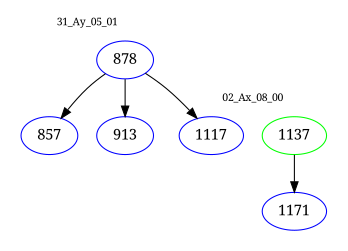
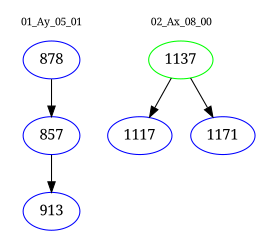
(87, 23) -> (52, 23)
(125, 93) -> (52, 168)
(177, 98) -> (163, 93)
